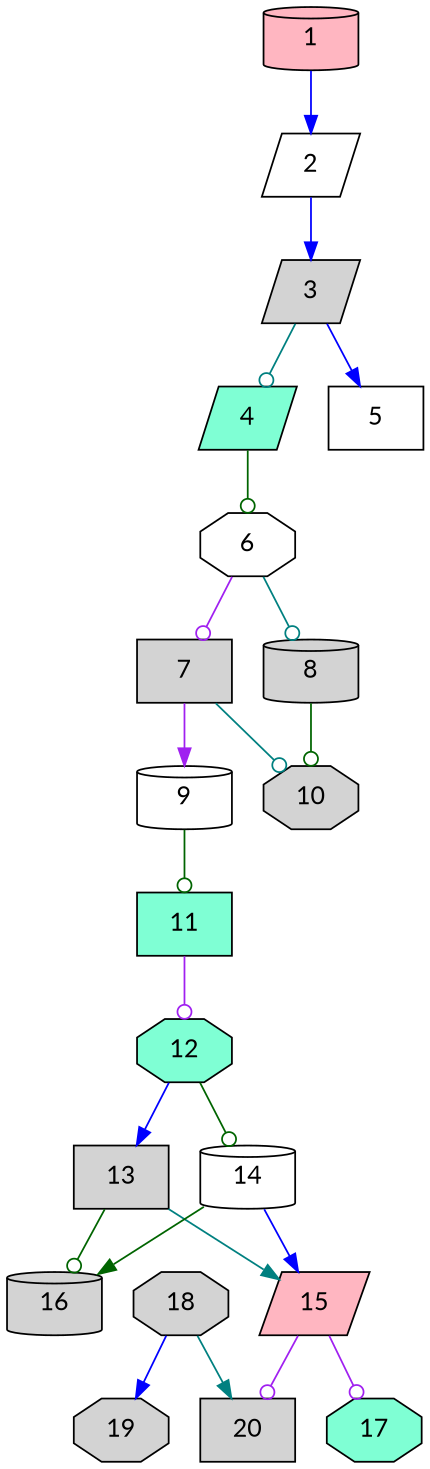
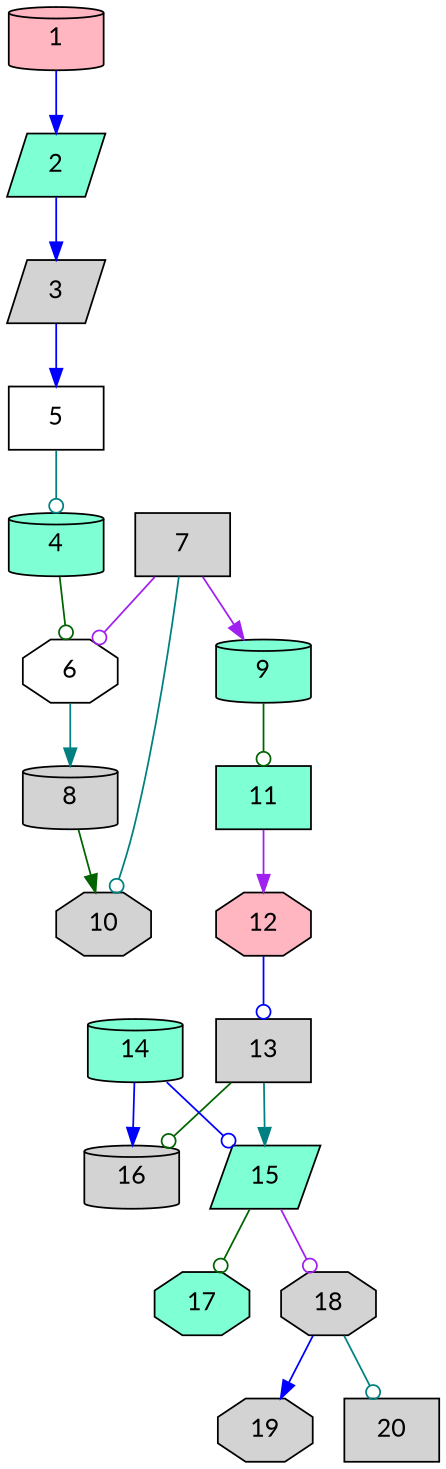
(311, 165) -> (56, 165)
(283, 349) -> (56, 475)
(248, 418) -> (56, 545)
(219, 602) -> (130, 604)
(276, 602) -> (70, 726)
(311, 728) -> (85, 853)
(184, 798) -> (264, 671)
(184, 981) -> (264, 852)
(184, 1051) -> (264, 924)
(157, 1106) -> (264, 981)
(213, 1108) -> none
(248, 1177) -> (135, 1051)
(277, 1233) -> (191, 1105)
(159, 1236) -> (134, 1105)
(314, 1304) -> (265, 1177)
(210, 1359) -> (357, 1361)
(284, 1361) -> (294, 1234)
(341, 1361) -> (237, 1234)
